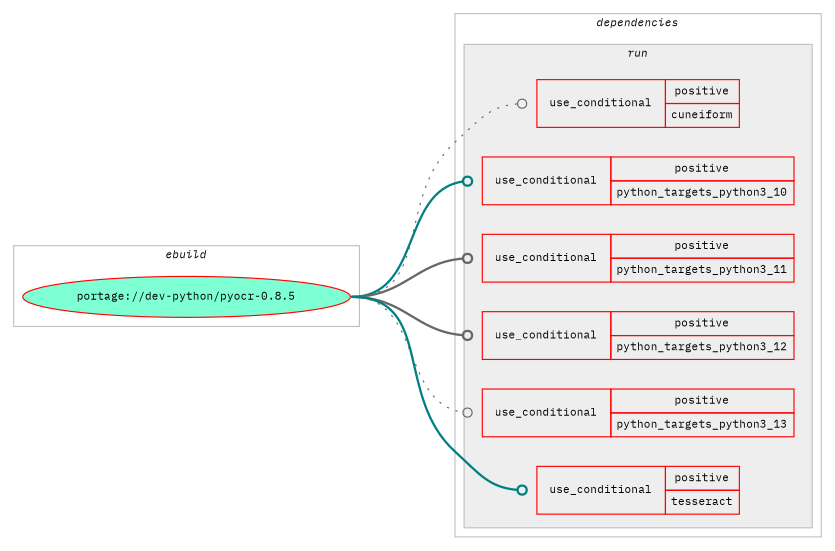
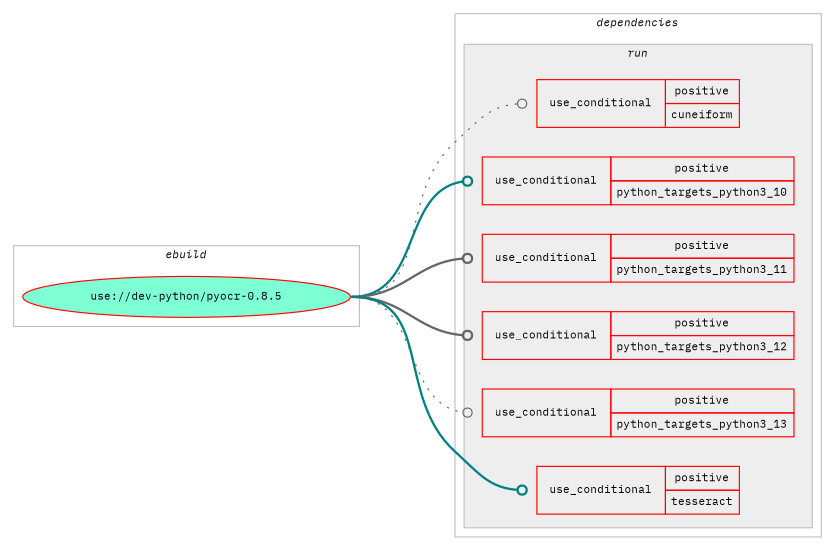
(187, 297) -> (187, 297)
